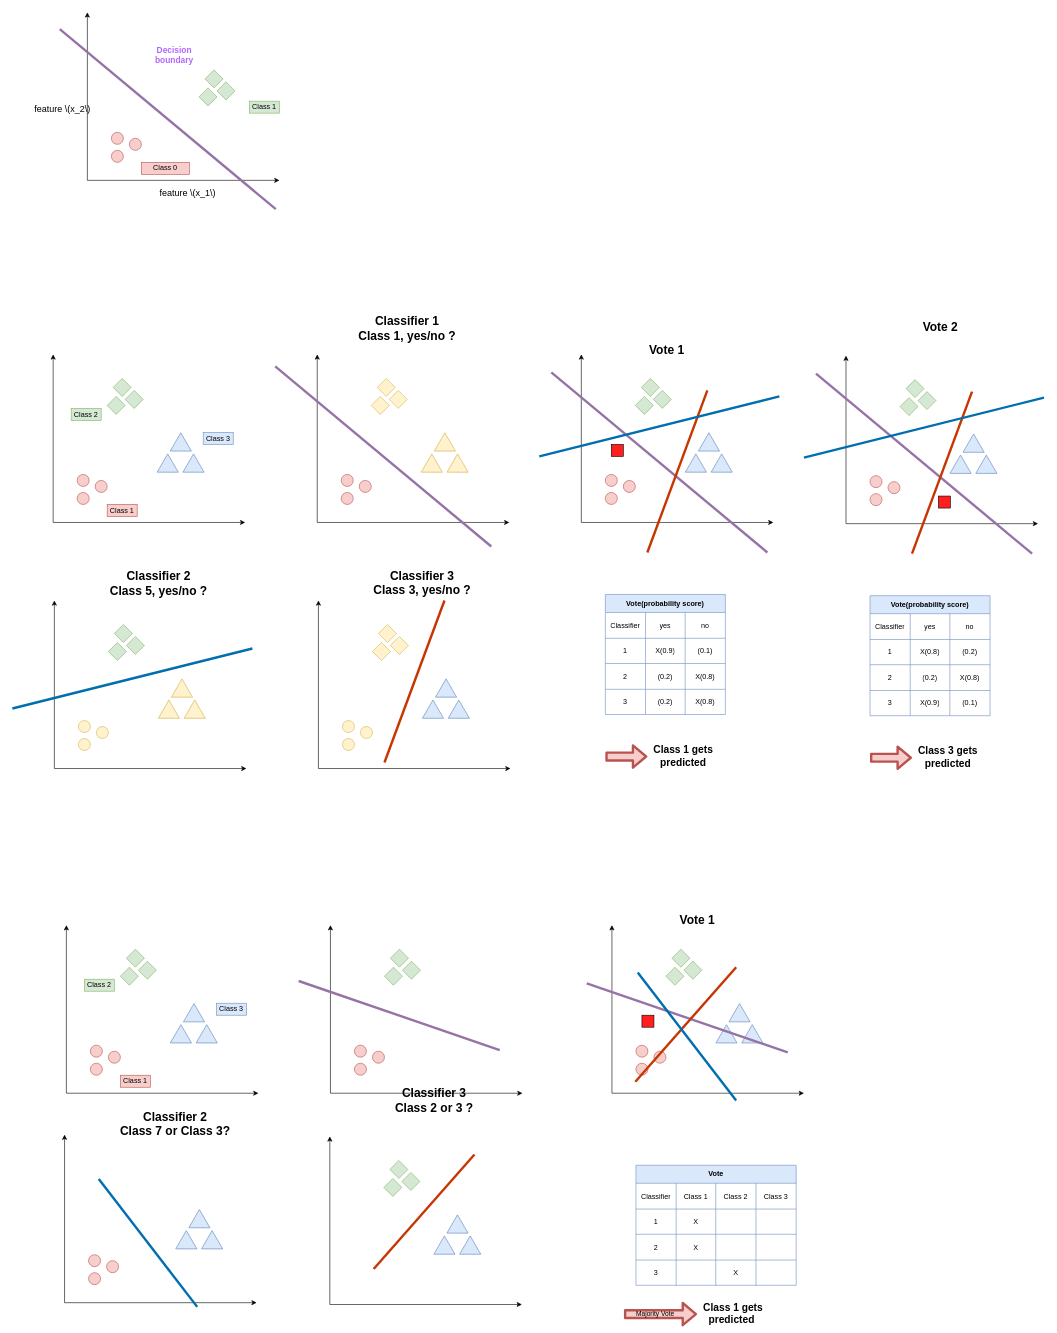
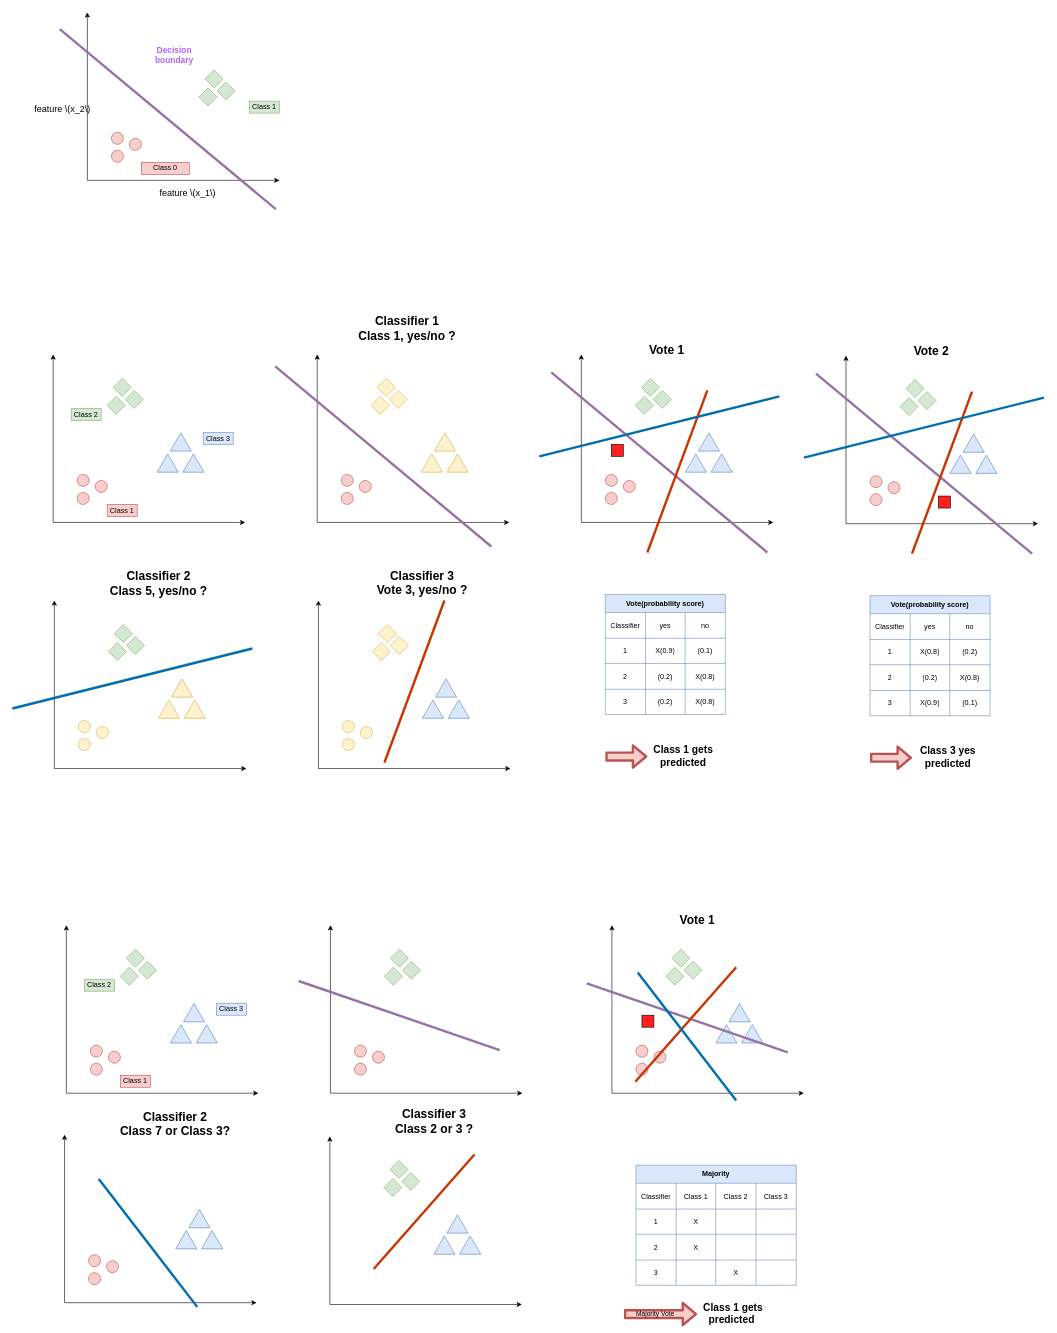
(940, 326) -> (931, 350)
(422, 582) -> (422, 582)
(948, 758) -> (948, 758)
(434, 1100) -> (434, 1121)
(716, 1174) -> (716, 1174)
